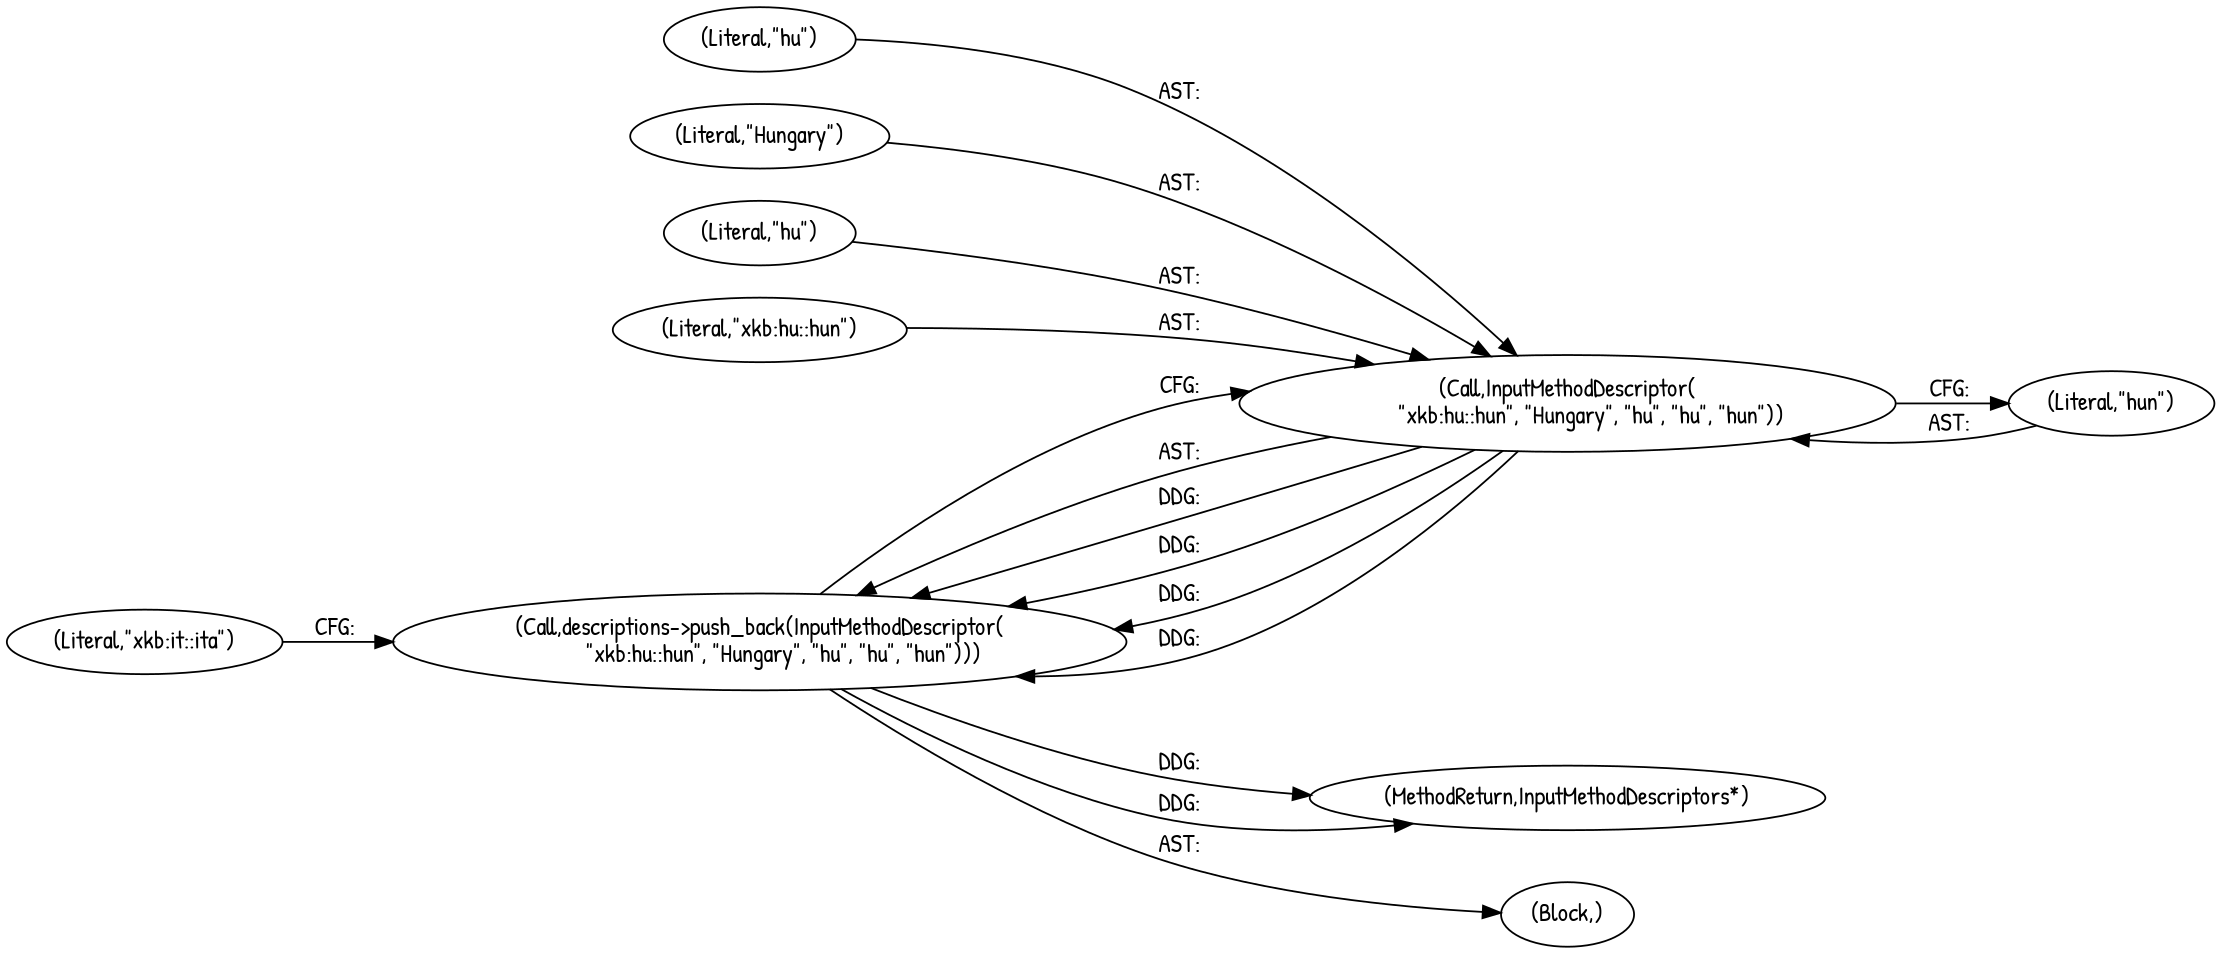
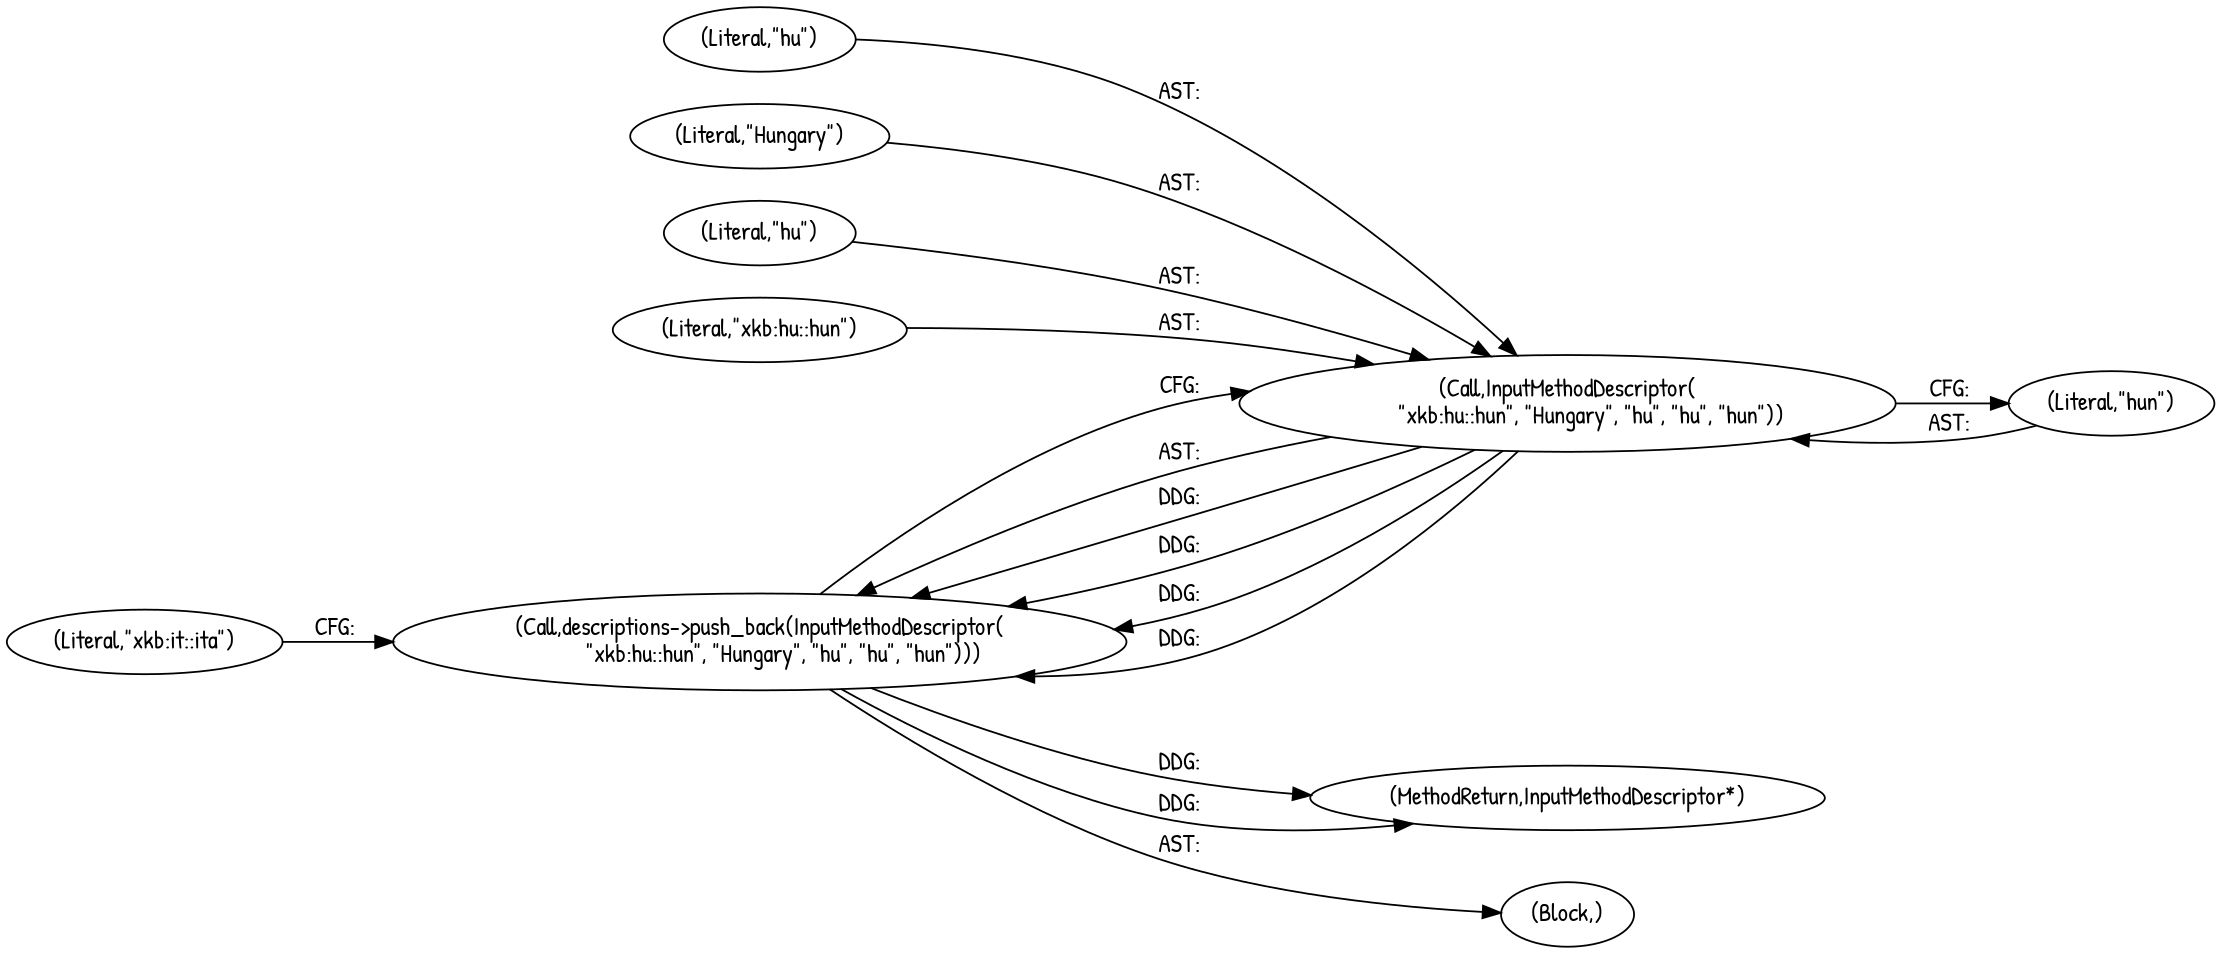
(1568, 798) -> (1568, 798)
